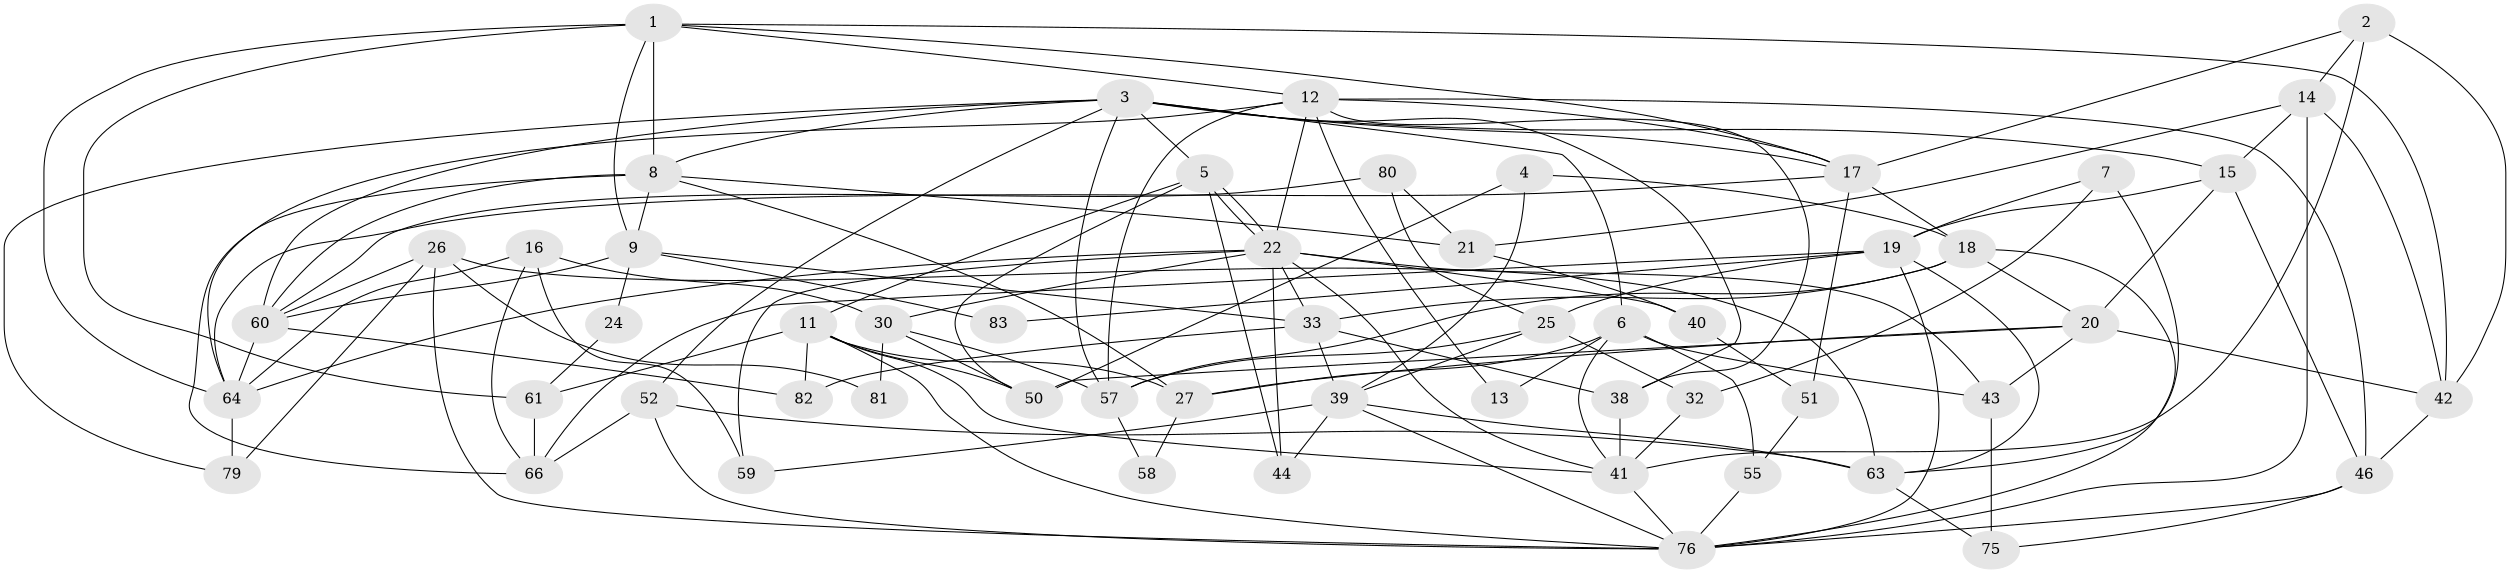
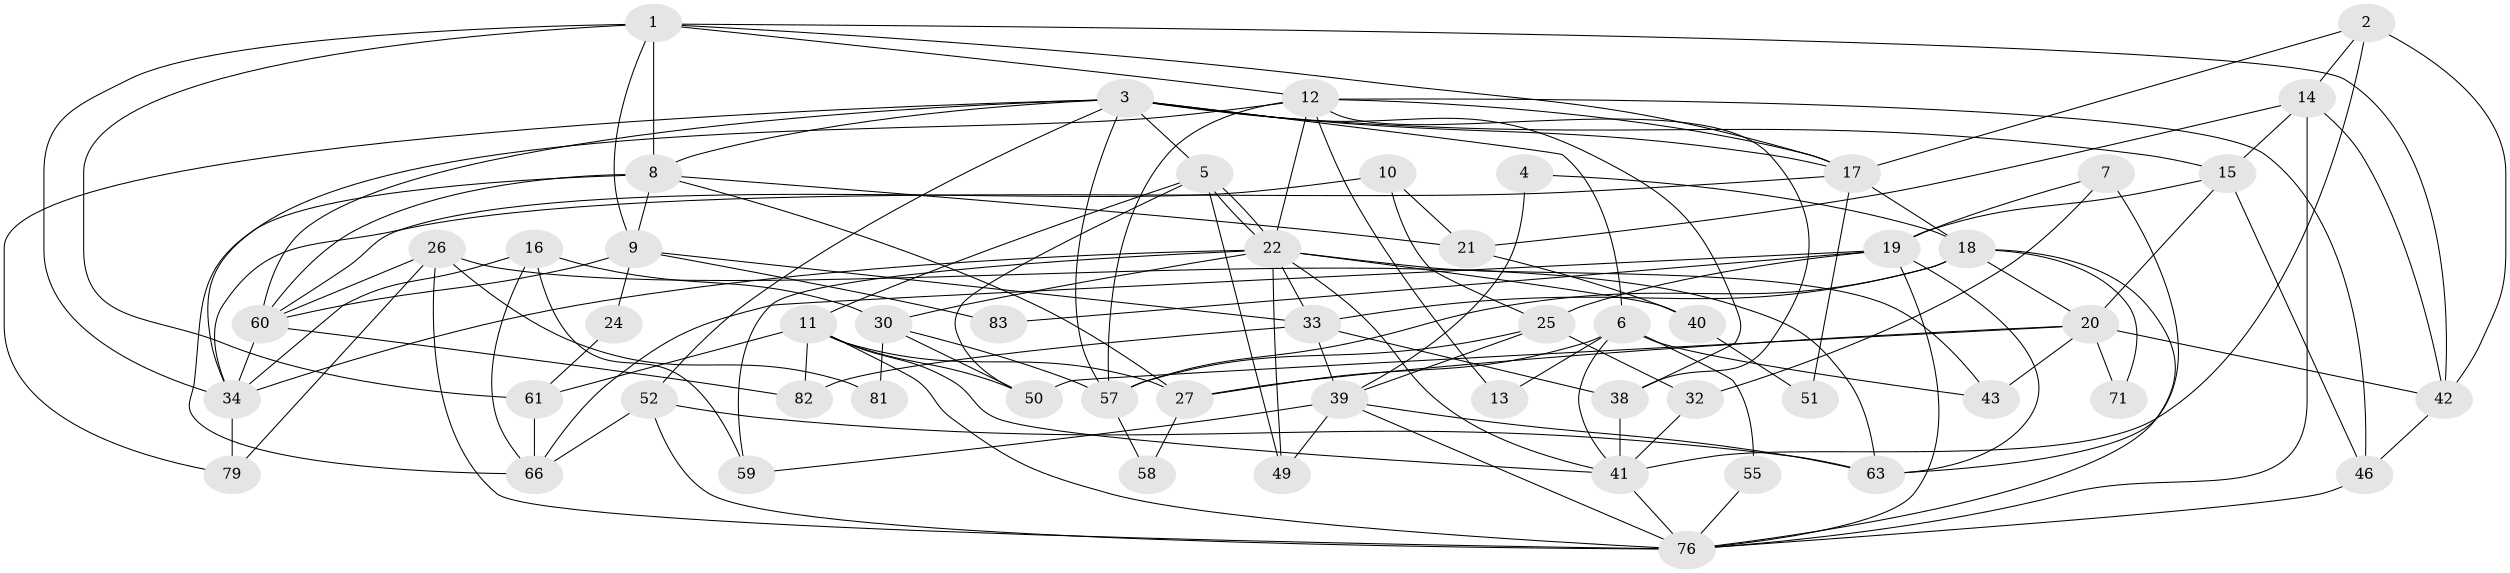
(1388, 174) -> (1388, 174)
(1357, 250) -> none
(232, 400) -> (232, 400)
none -> (2119, 400)
(1782, 437) -> none
(1282, 475) -> (1282, 475)
(1991, 550) -> none
